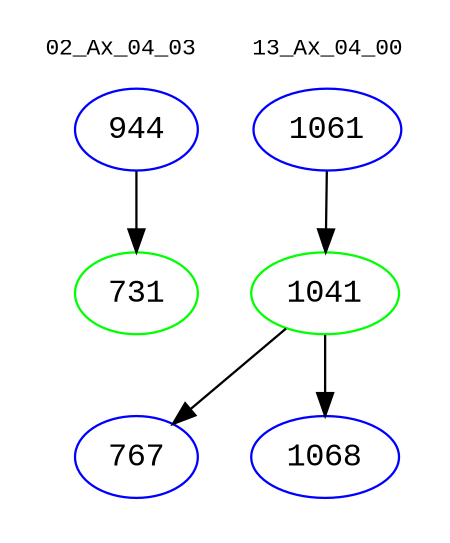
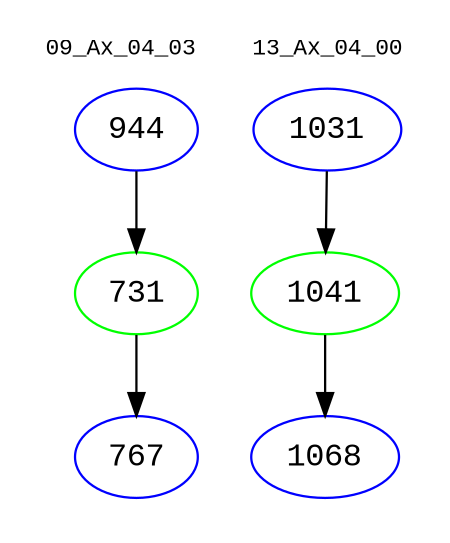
(122, 49) -> (122, 49)
(327, 130) -> (327, 130)
(248, 361) -> (136, 364)
